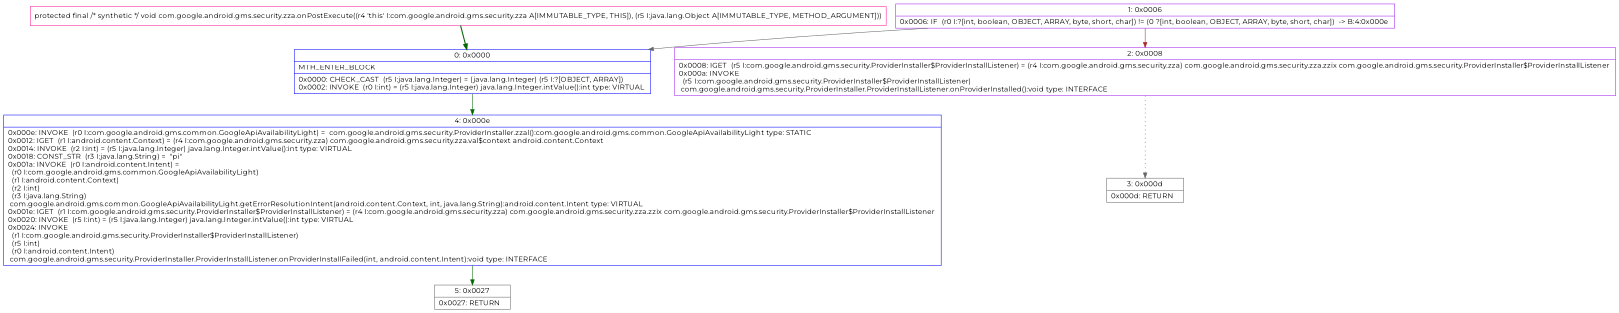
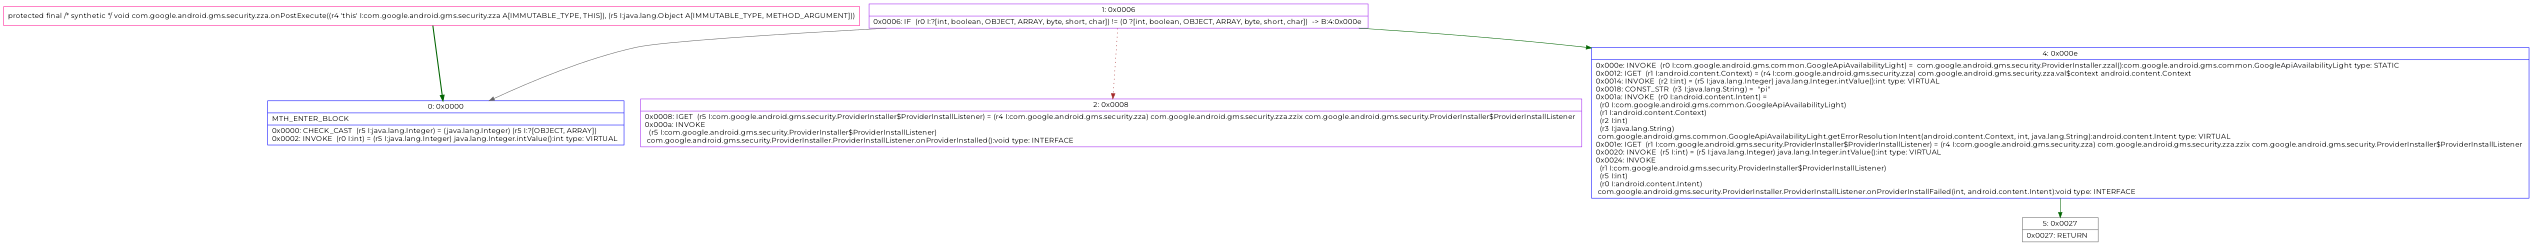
(1145, 35) -> (1115, 61)
(472, 102) -> (1473, 36)
(1145, 190) -> none
